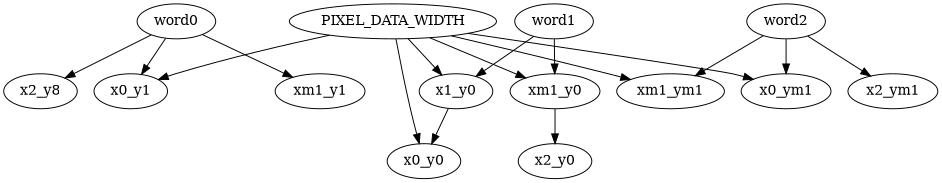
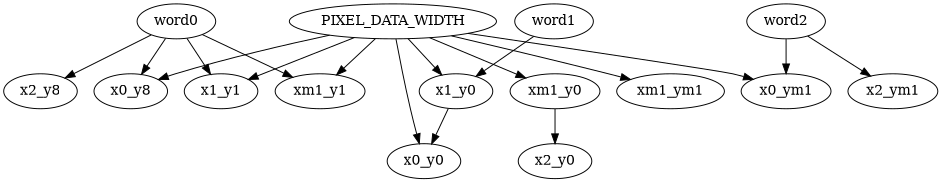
(554, 52) -> none
(733, 53) -> none
none -> (359, 54)
(131, 91) -> (131, 91)
none -> (221, 91)
